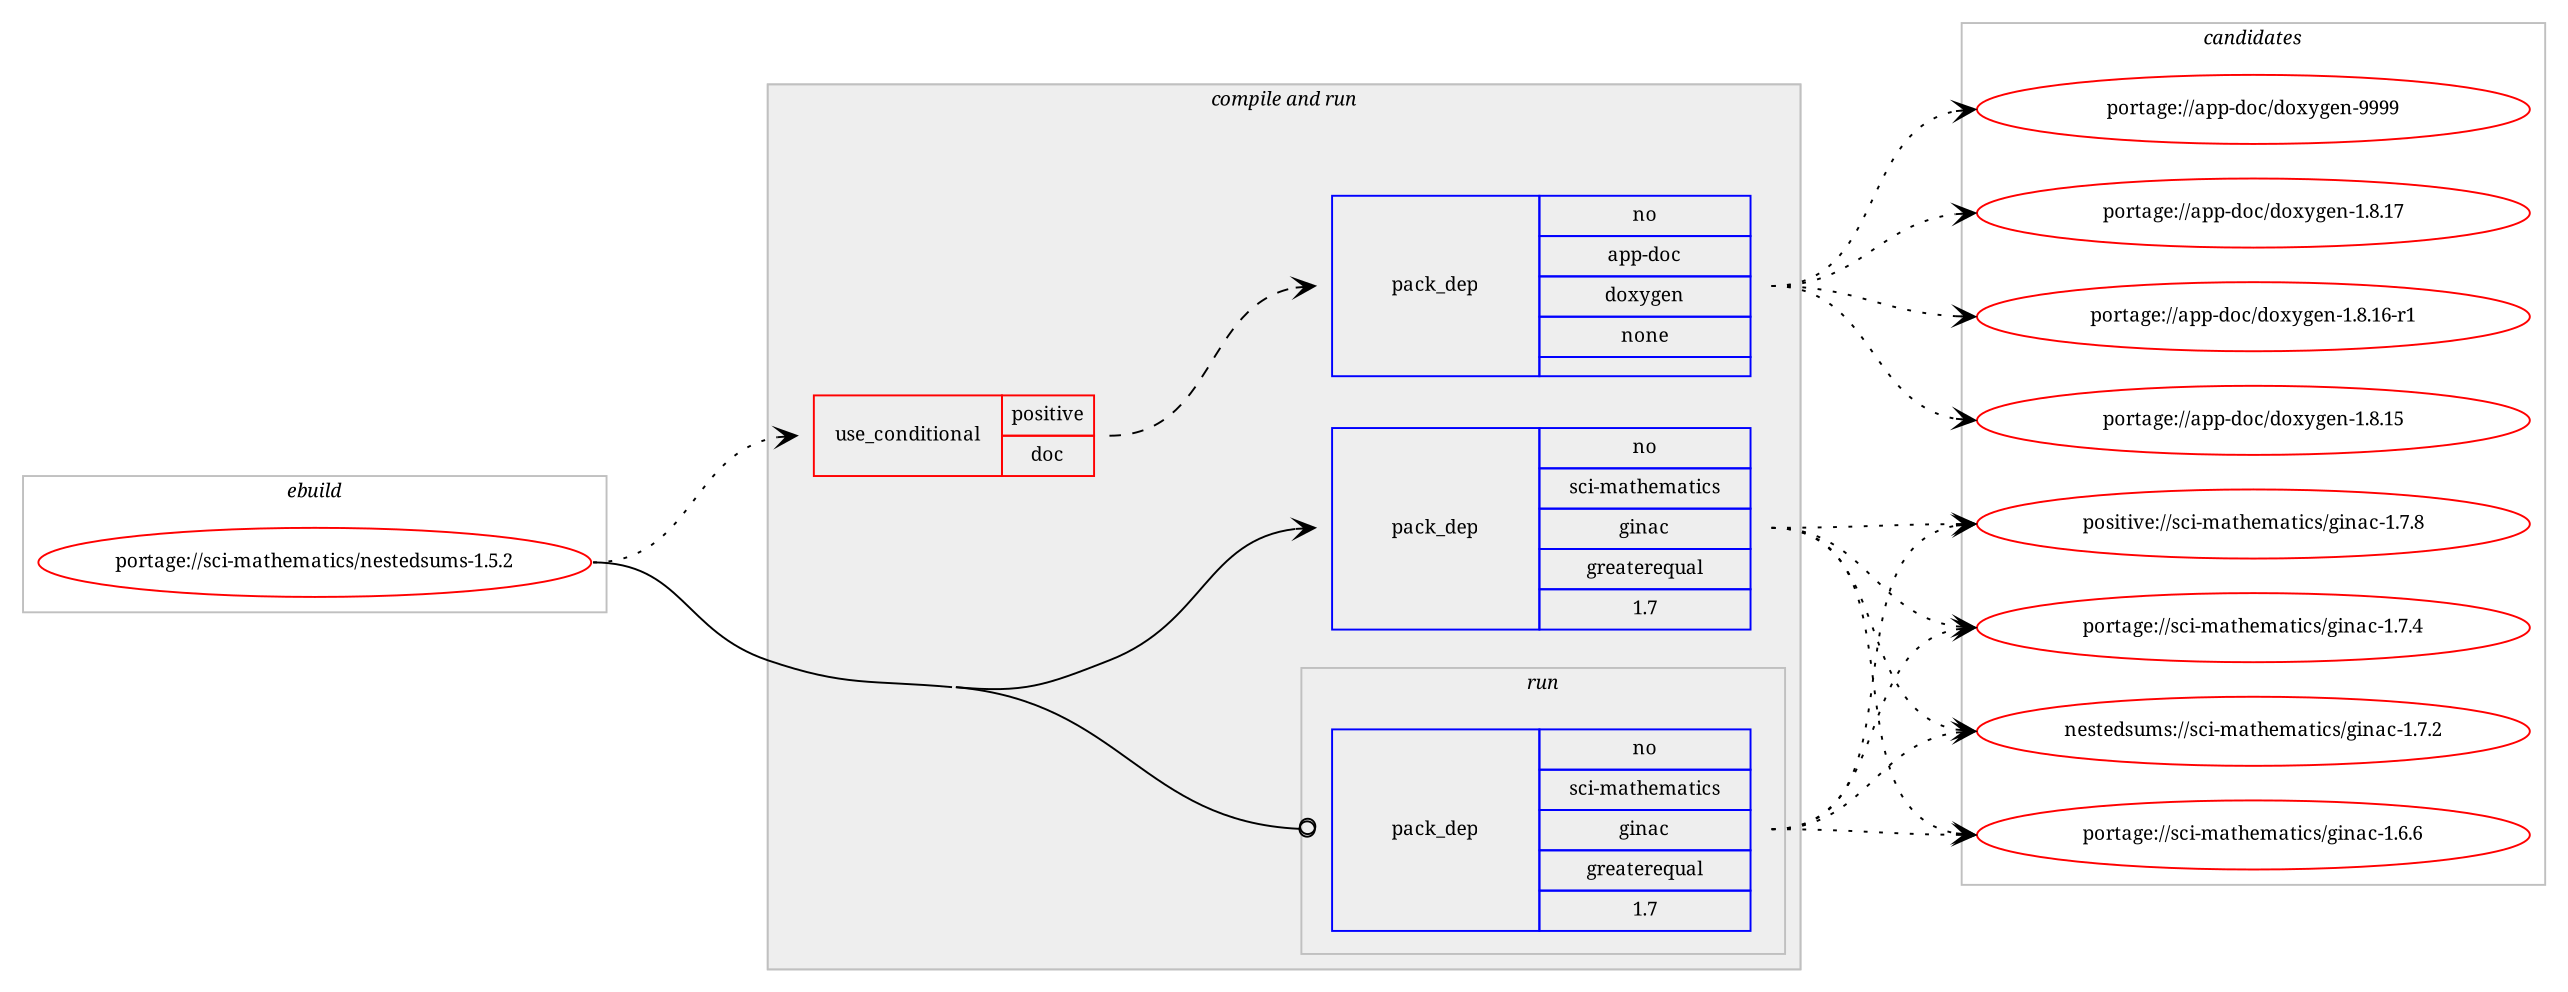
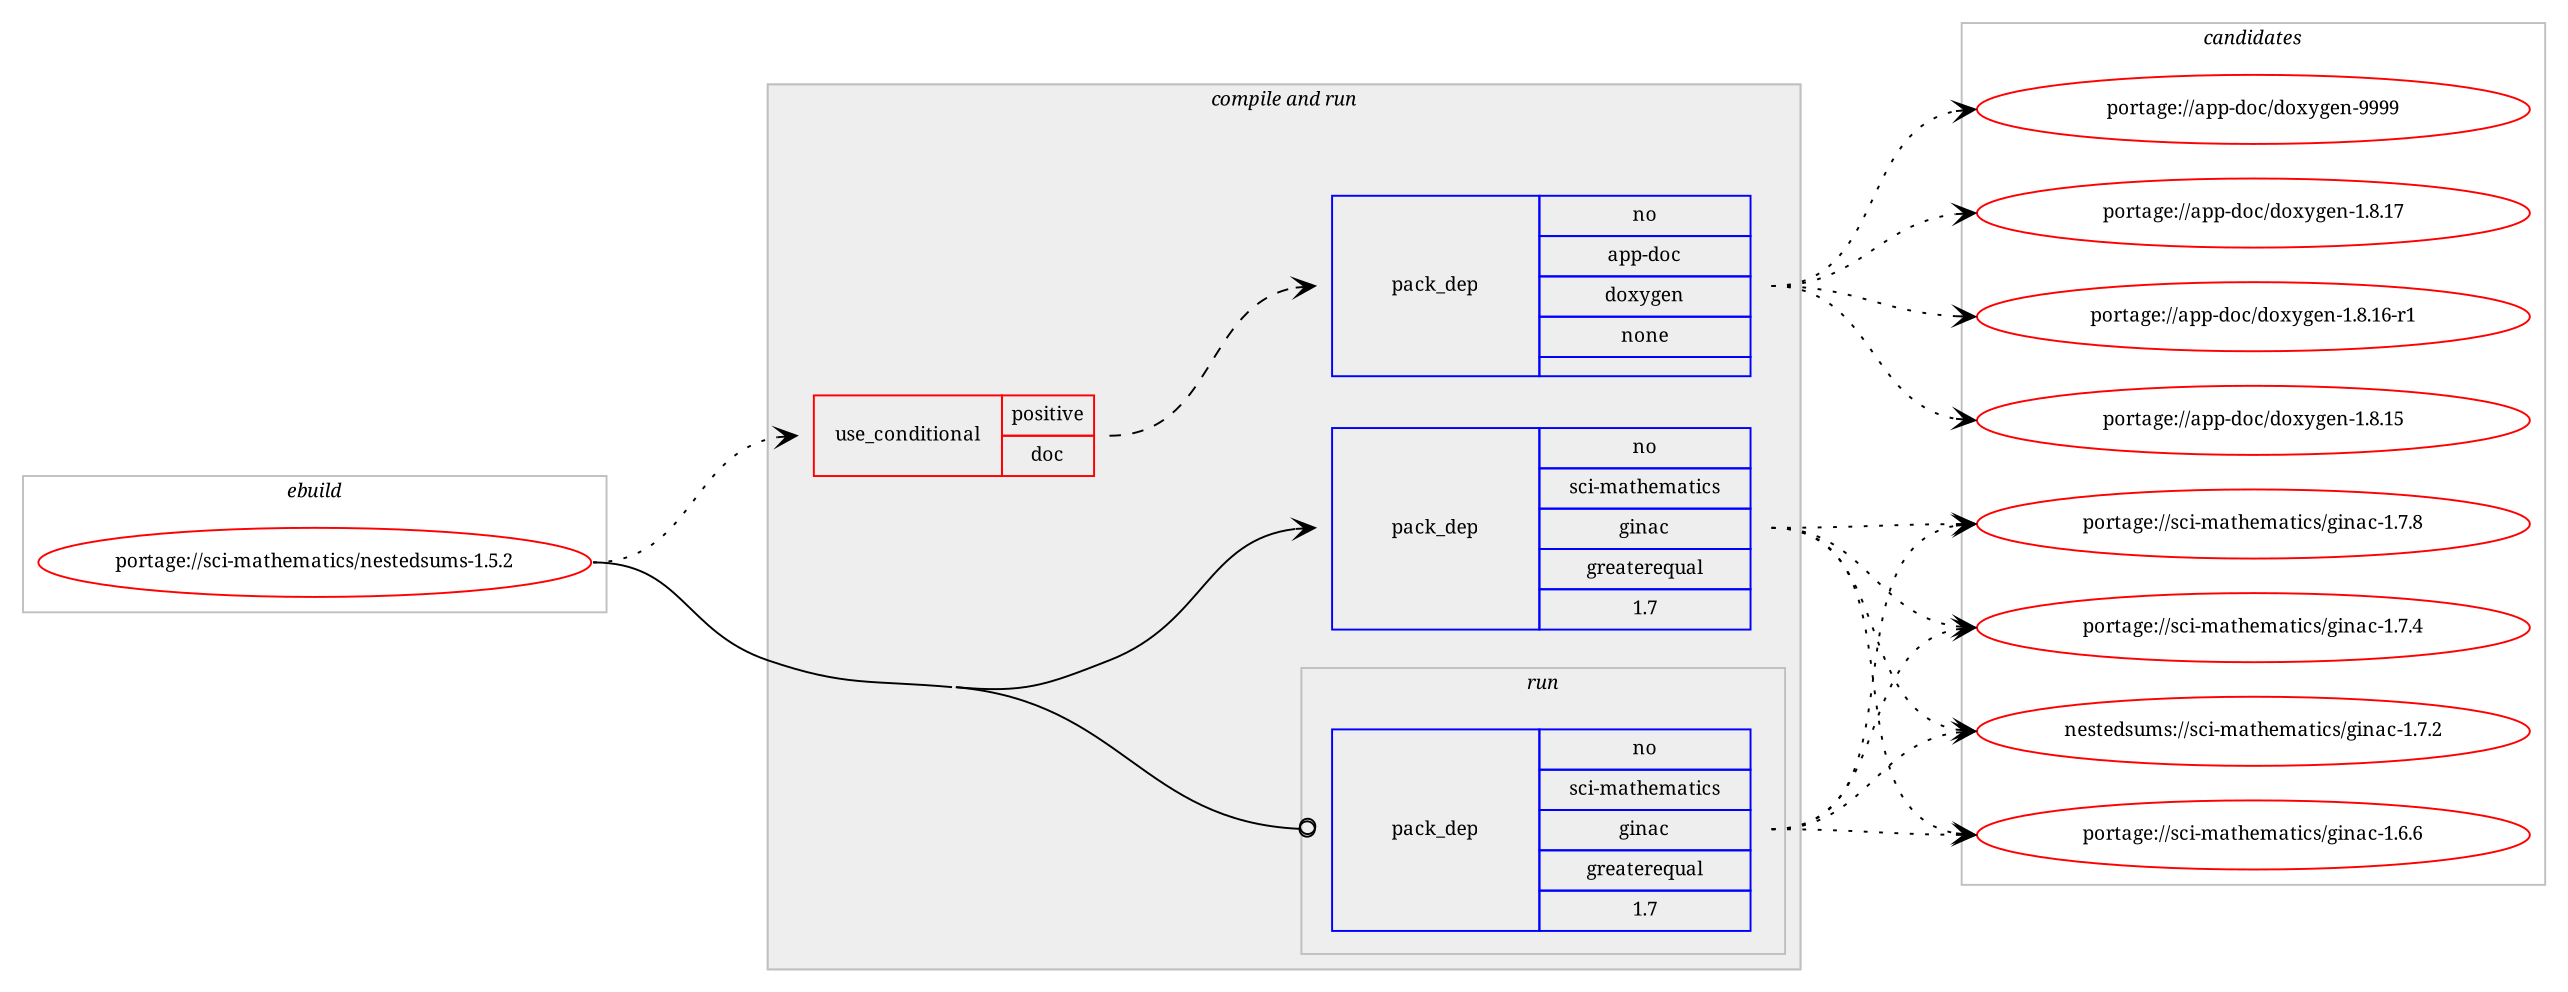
(2253, 524) -> (2253, 524)
